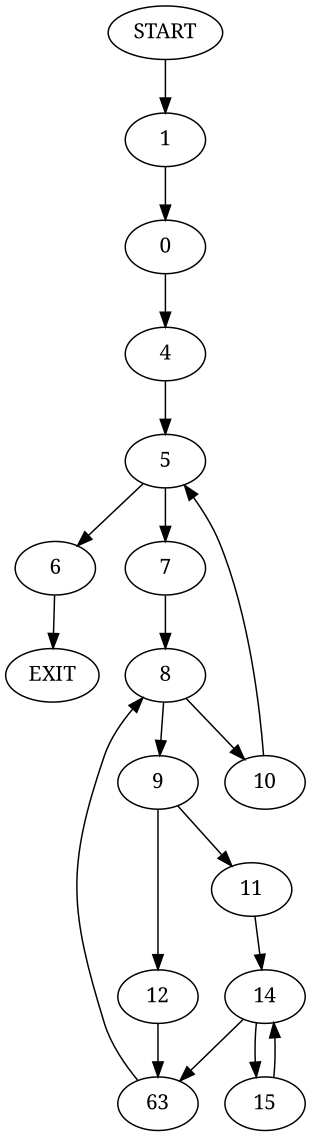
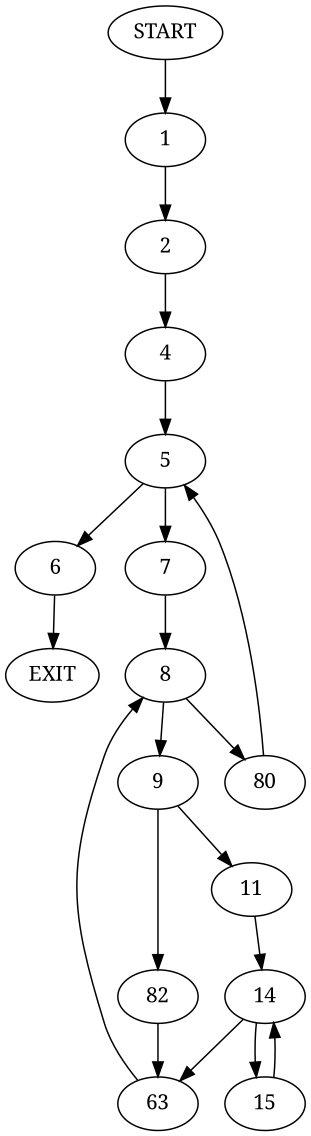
(165, 247) -> (165, 247)
(265, 782) -> (265, 782)
(158, 997) -> (158, 997)
